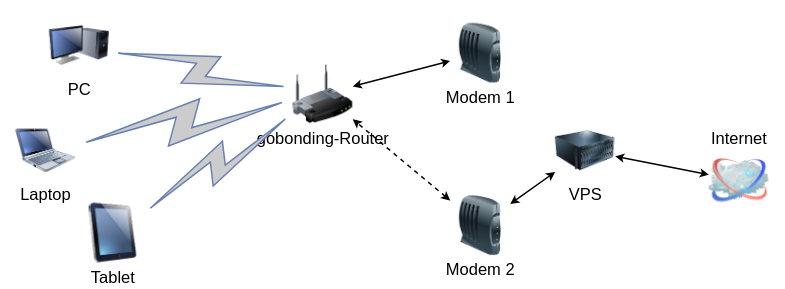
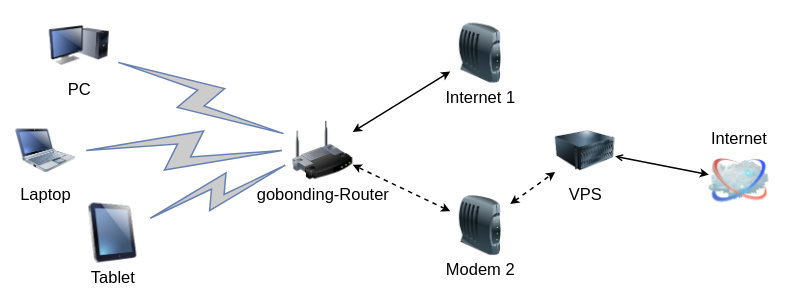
(323, 94) -> (323, 150)
(481, 98) -> (481, 98)
(623, 158) -> (622, 157)
(534, 187) -> (534, 187)
